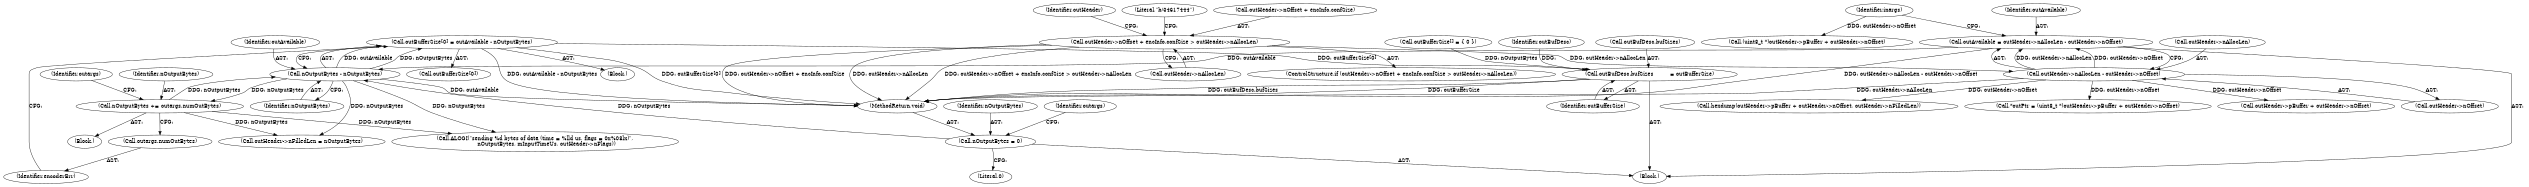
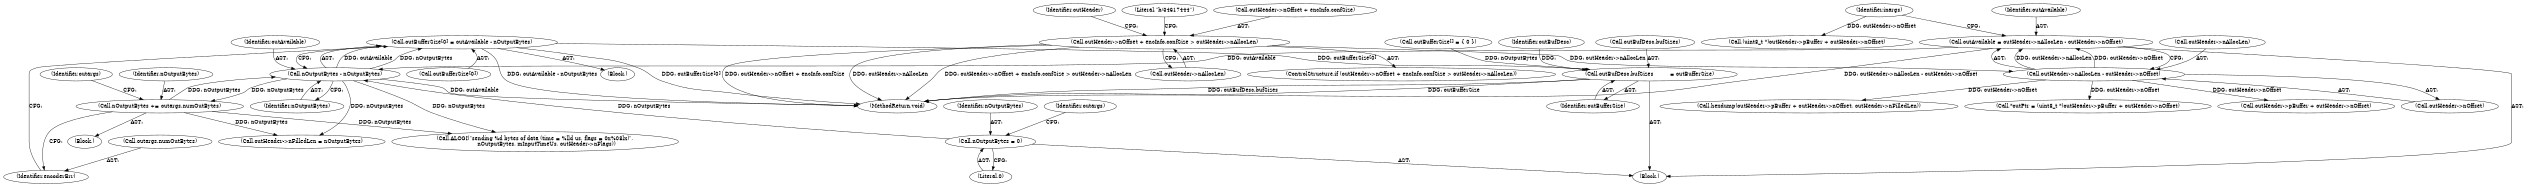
(456, 57) -> (476, 61)
(1668, 94) -> none
(160, 122) -> (62, 124)
(942, 123) -> (978, 161)
